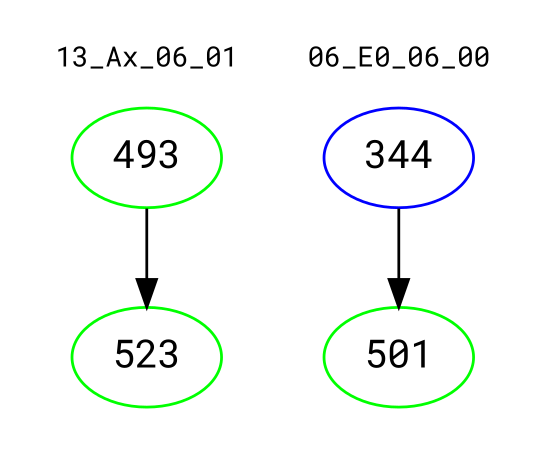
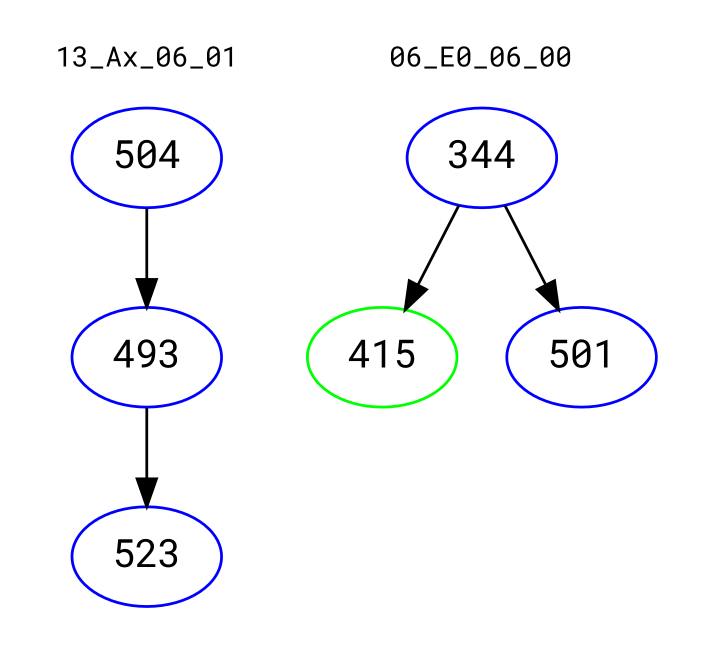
(147, 158) -> (147, 357)
none -> (147, 158)
(147, 357) -> (147, 557)
none -> (382, 357)
(399, 357) -> (582, 357)
